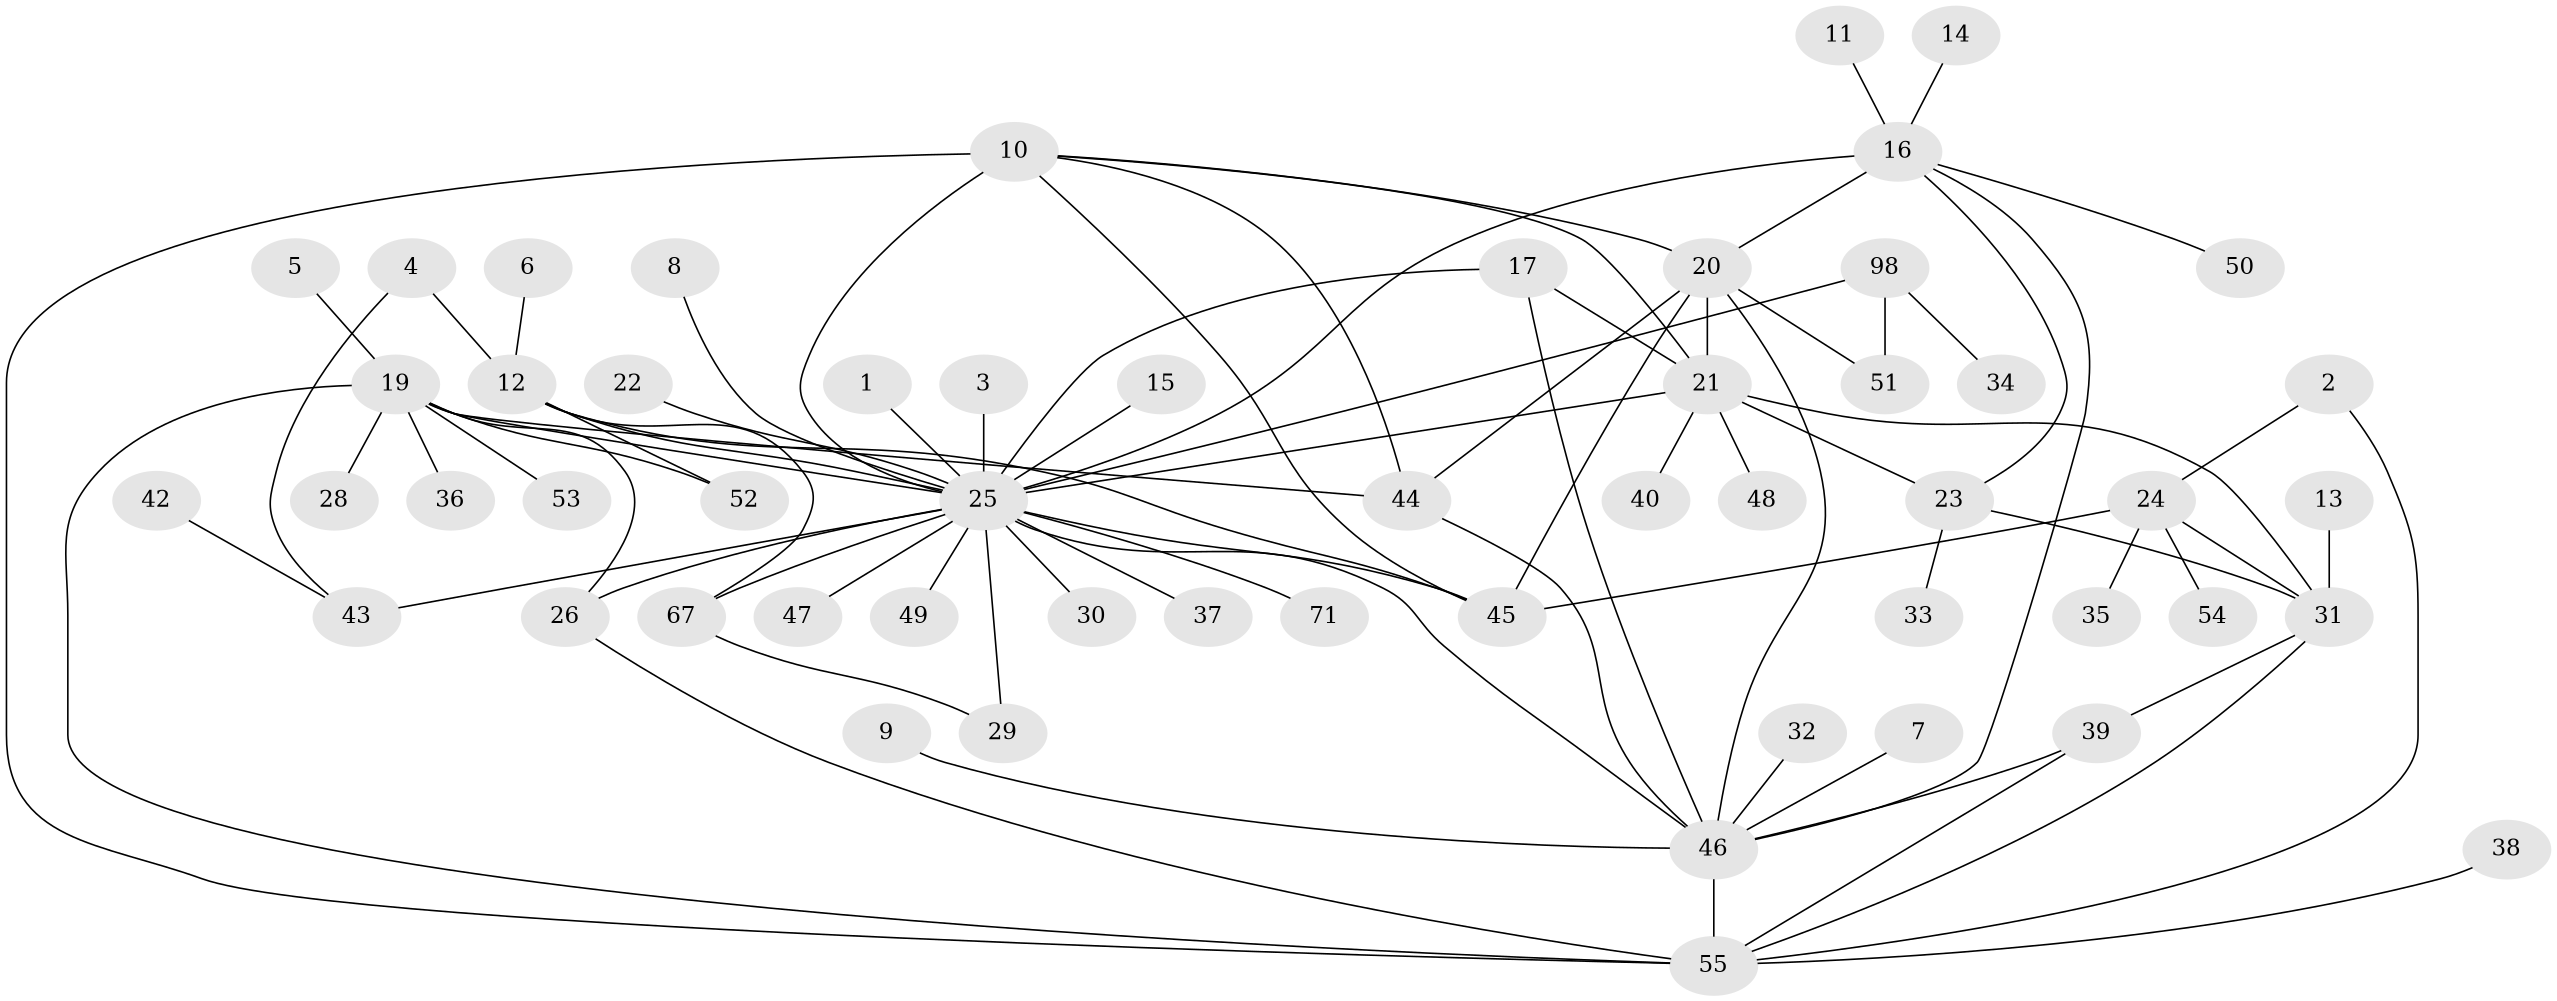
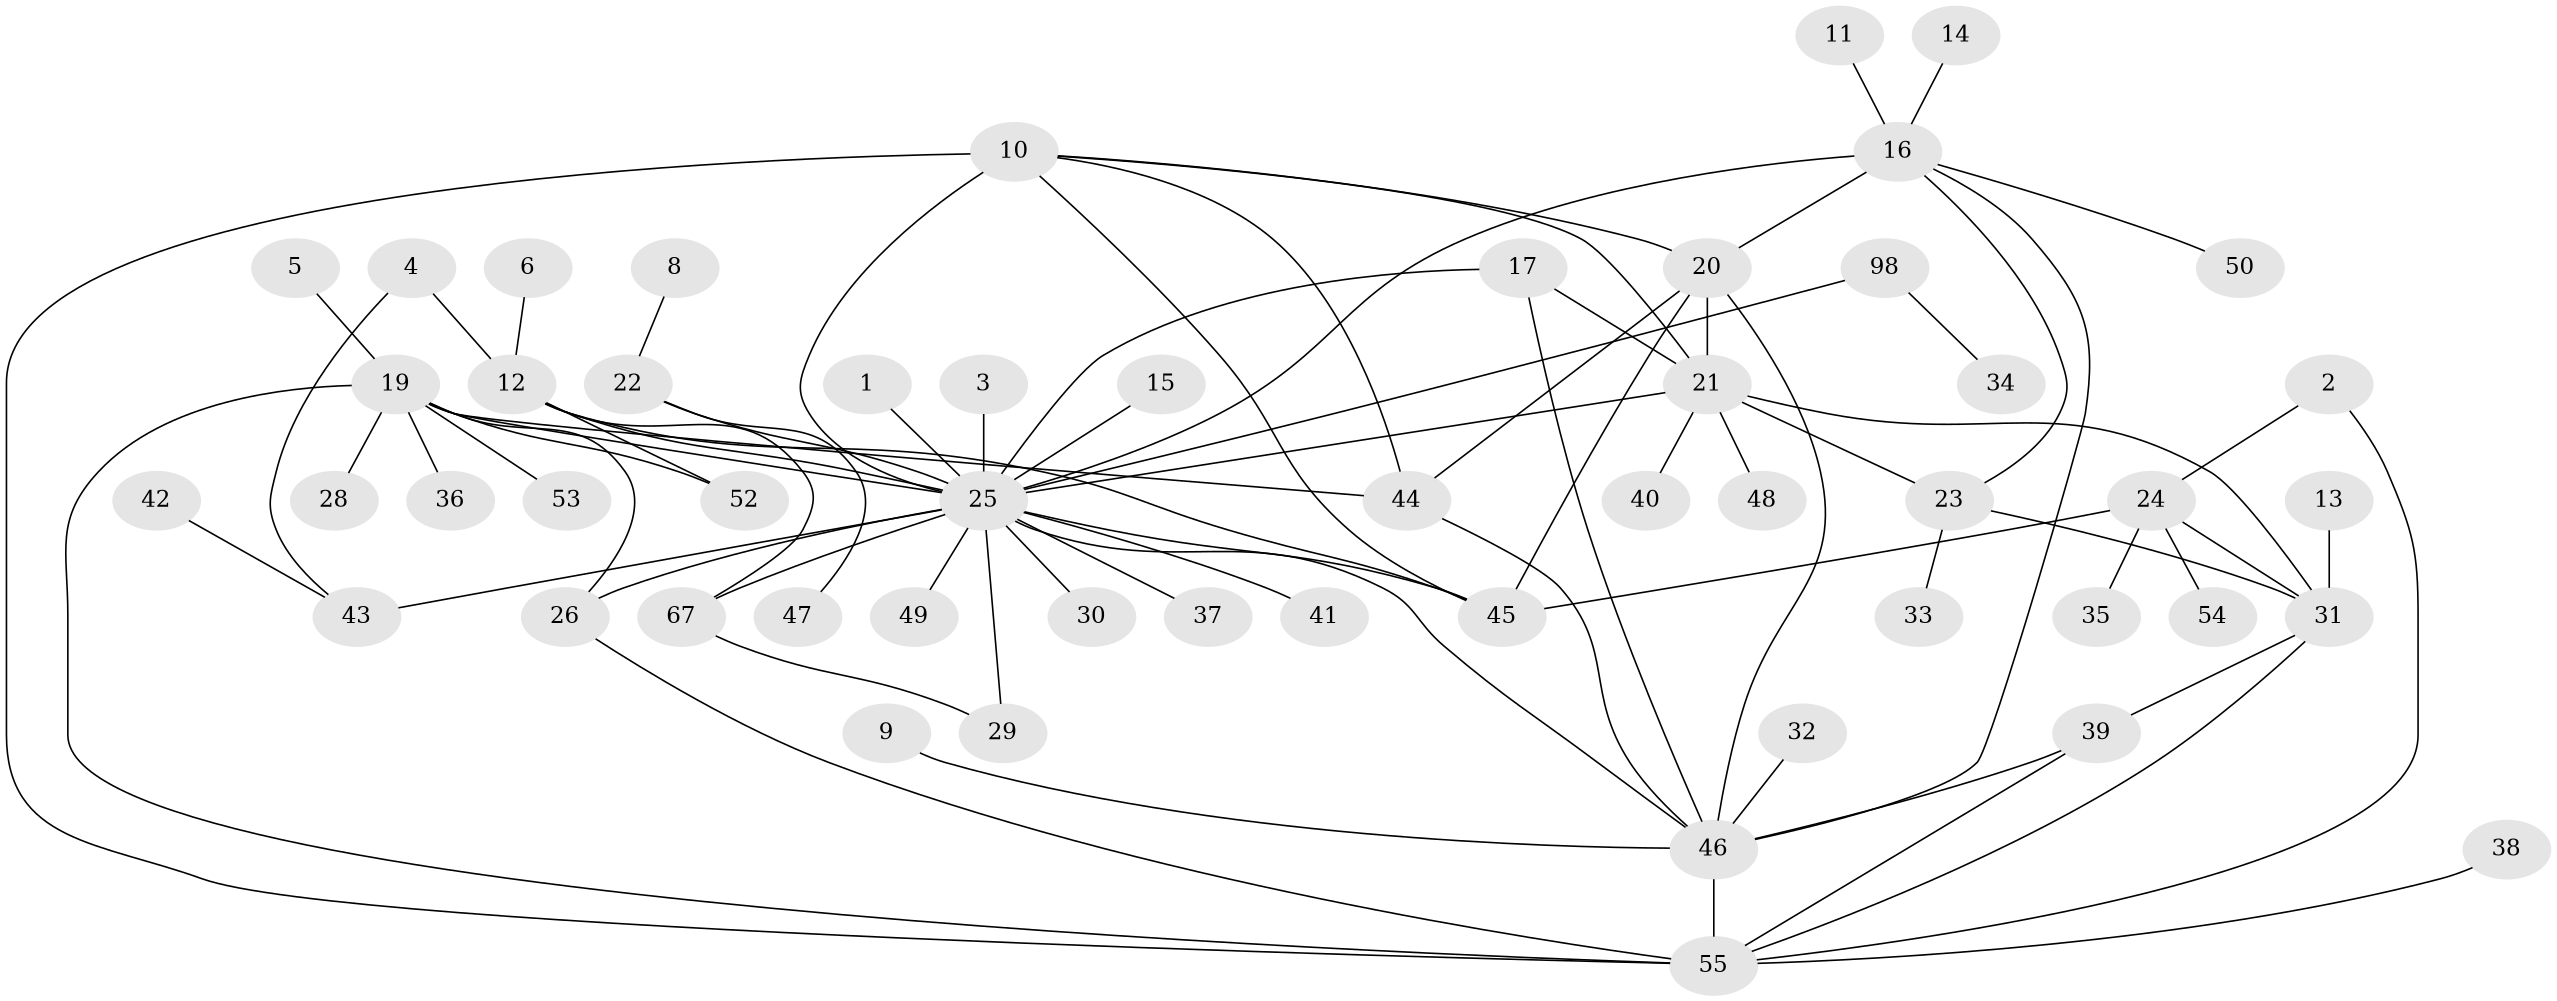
(1885, 384) -> none
(769, 422) -> (652, 326)
(891, 559) -> (864, 493)
(1325, 617) -> (1325, 617)
(1919, 733) -> none
